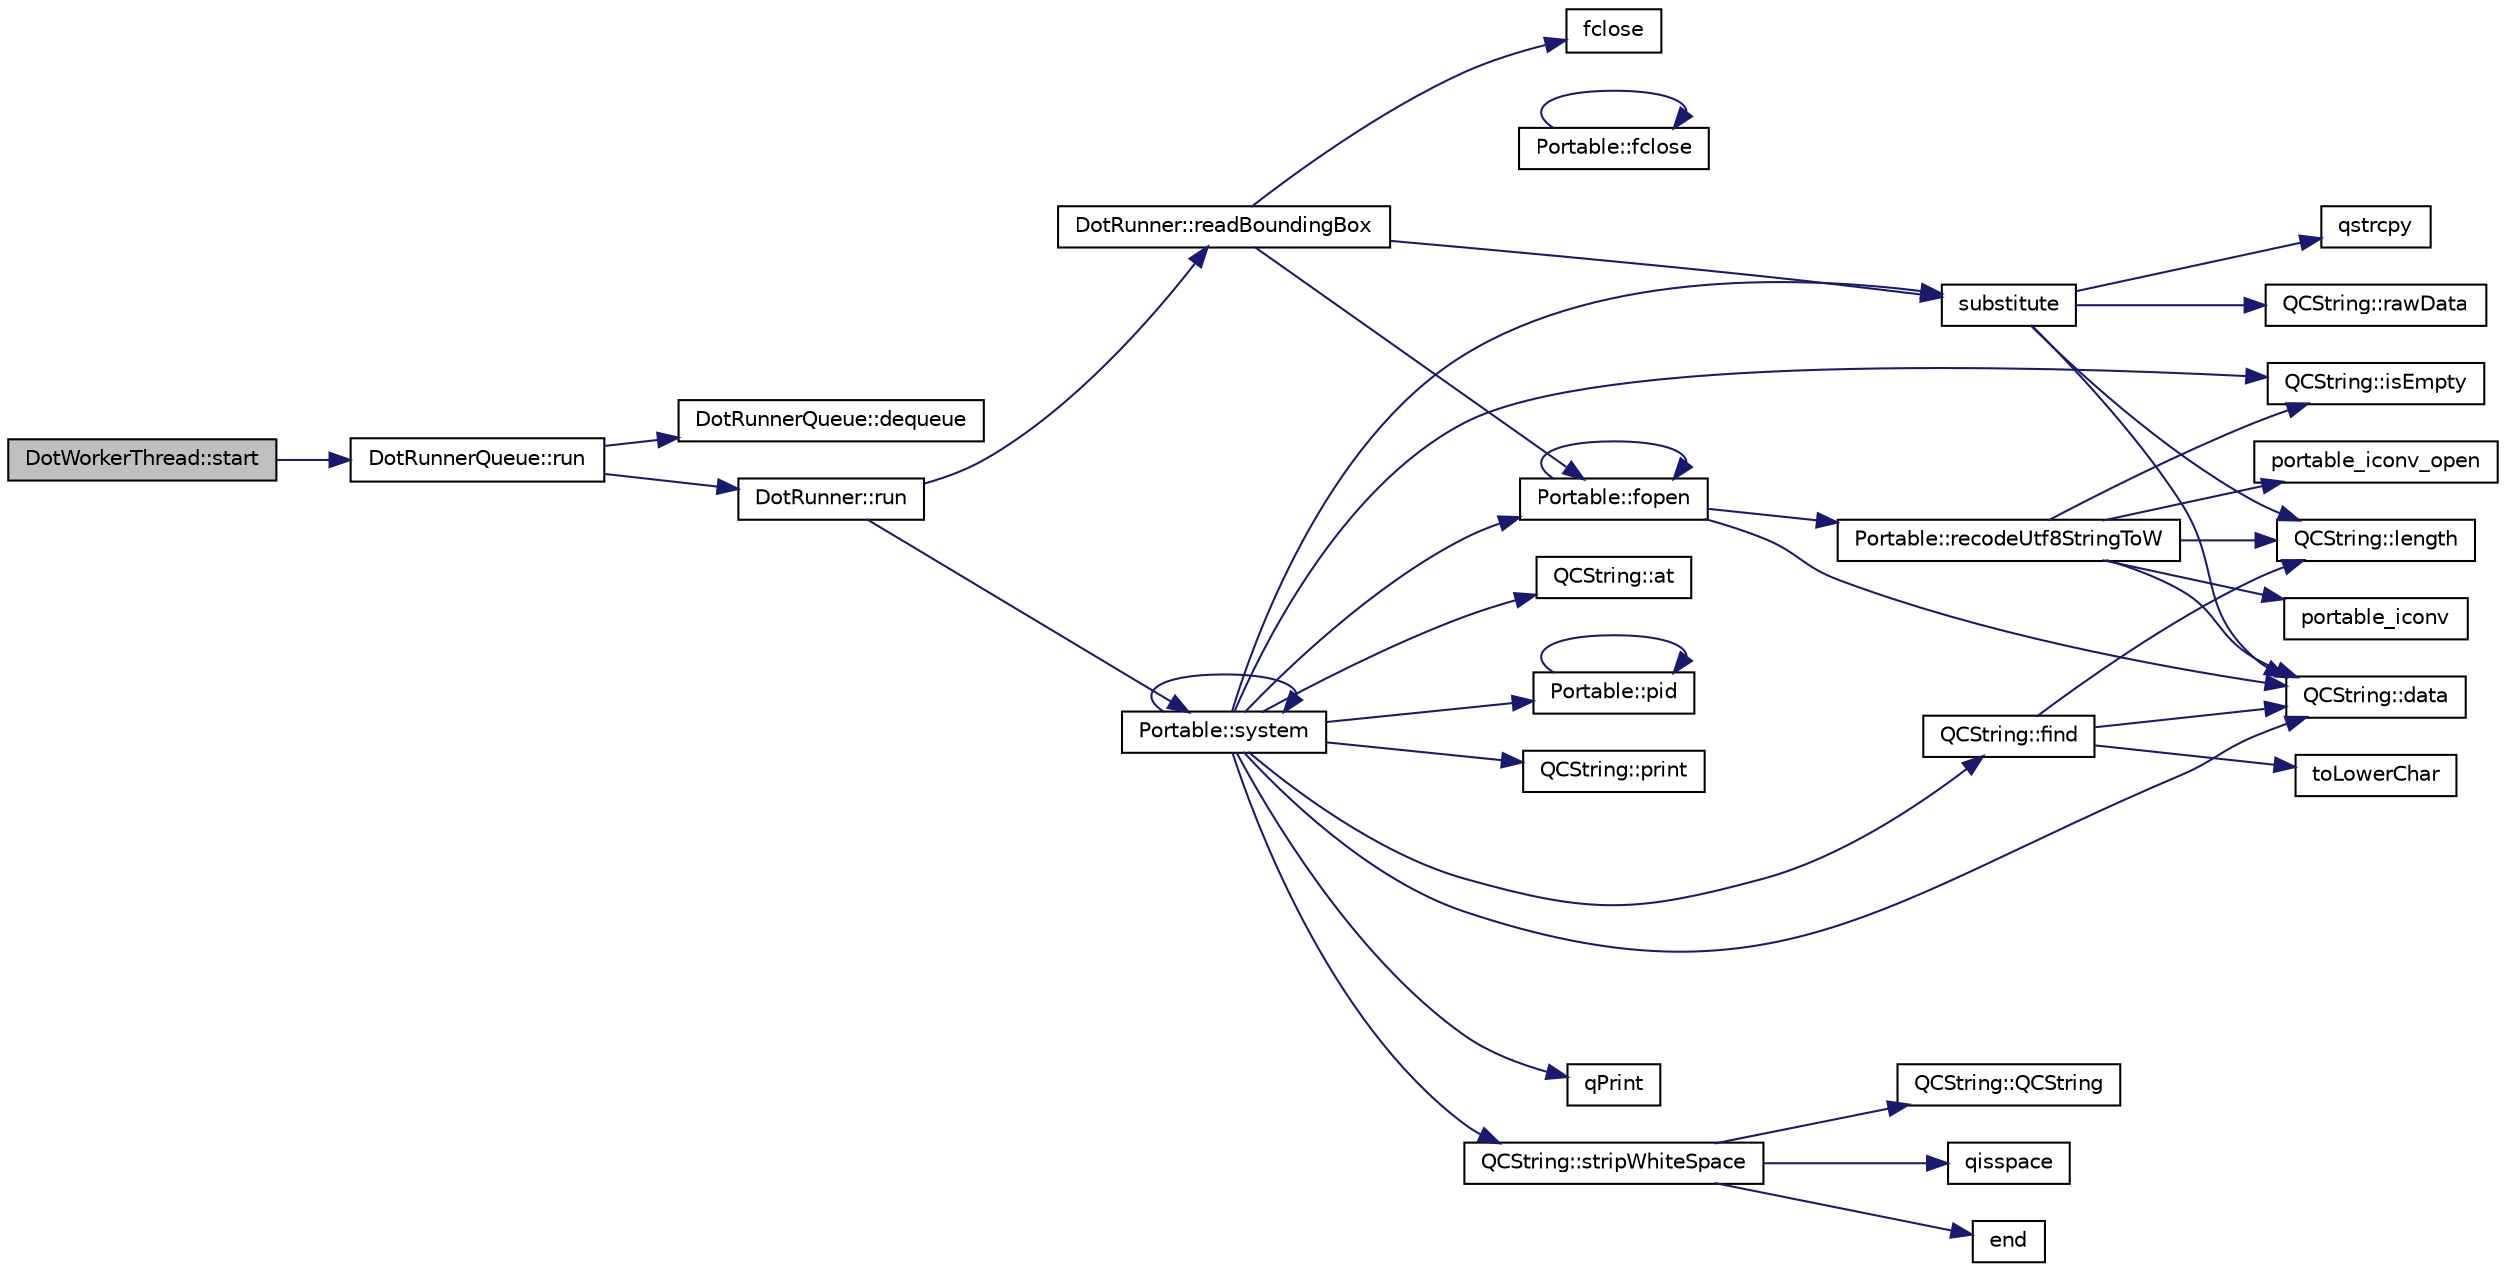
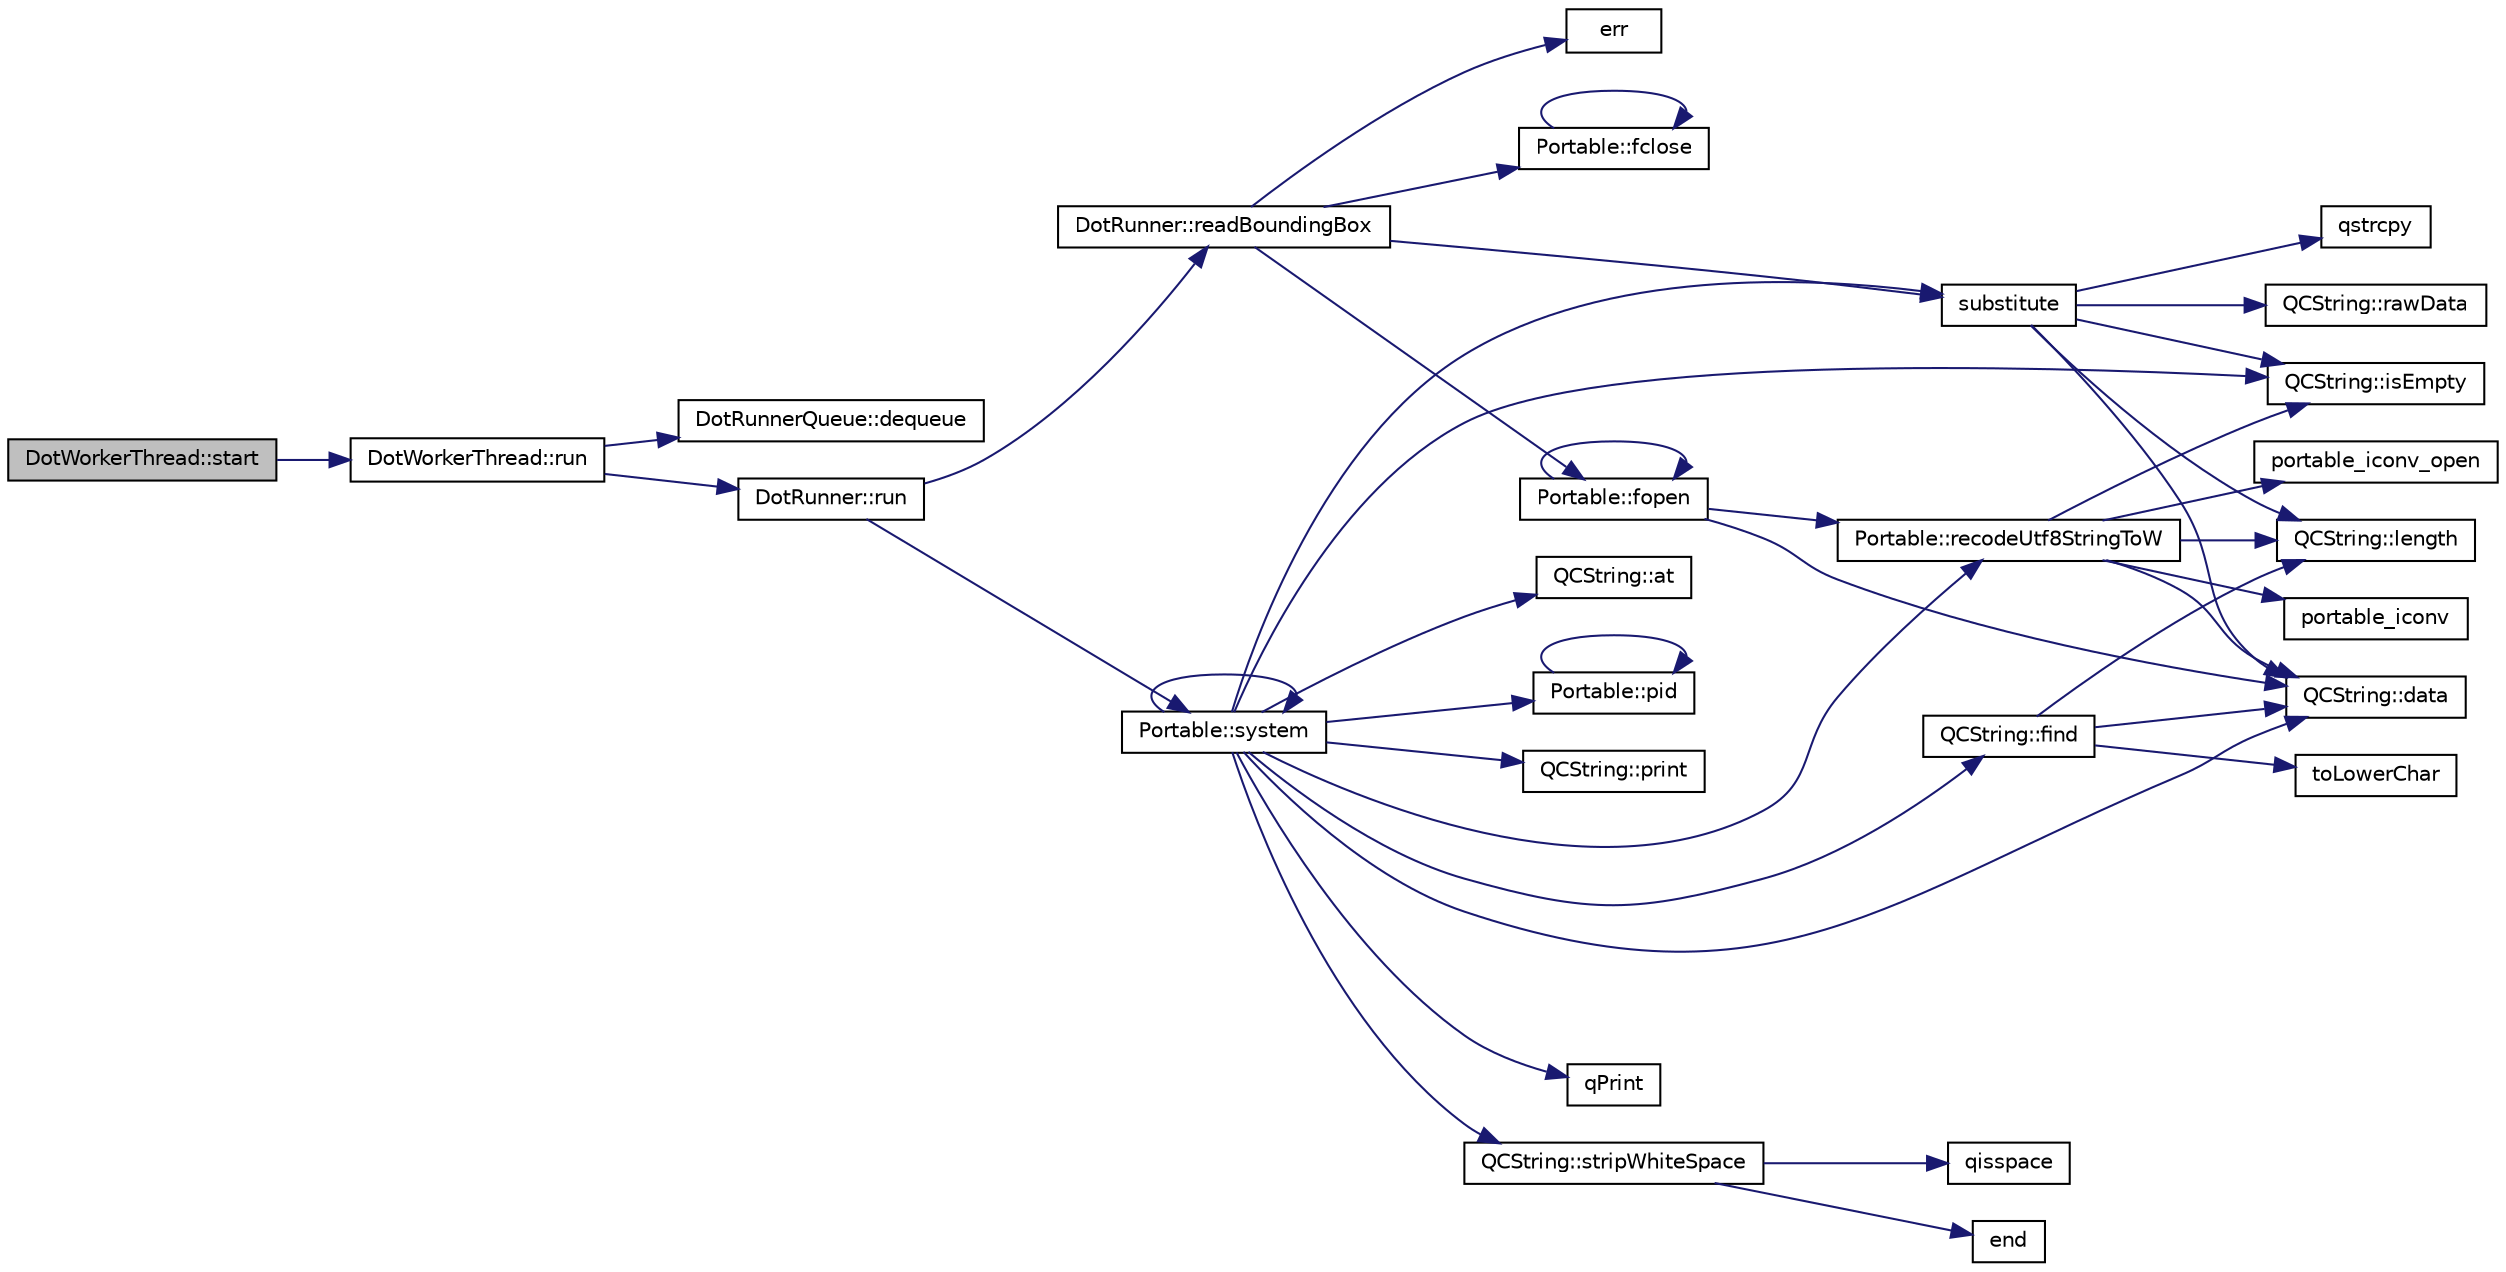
(1614, 31) -> (1614, 31)
none -> (1411, 189)
none -> (2169, 339)
(477, 460) -> (477, 460)
(1363, 605) -> (1666, 841)
(2009, 1085) -> none
